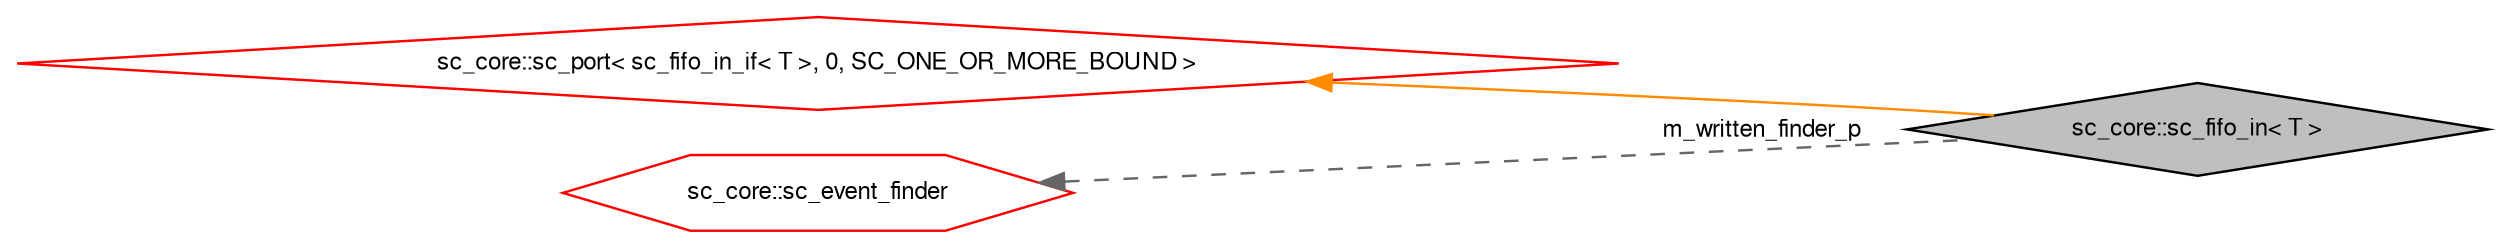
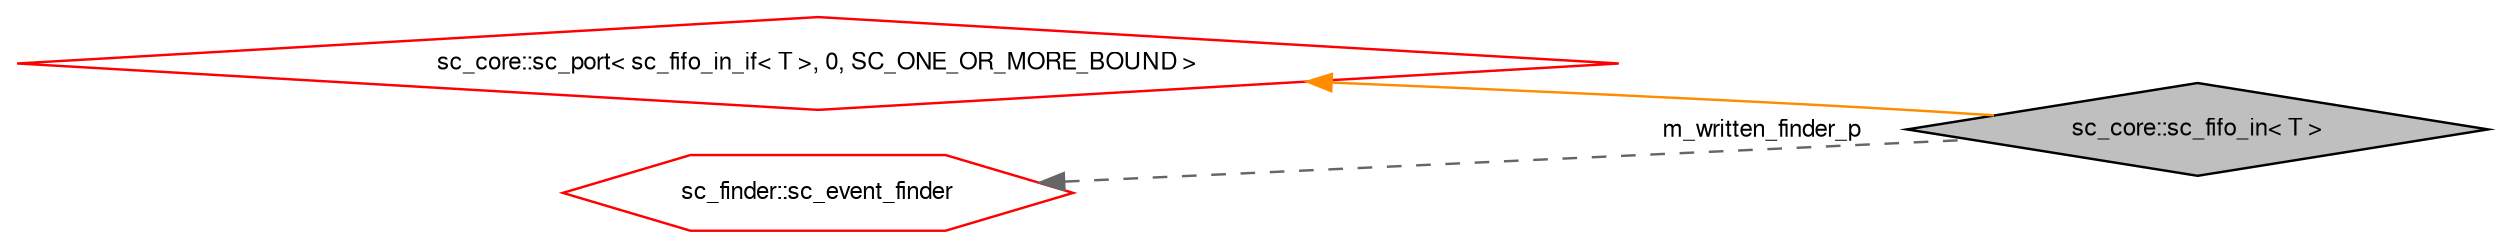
(818, 193) -> (818, 193)
